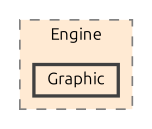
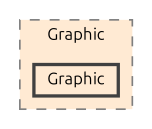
(76, 36) -> (76, 36)
